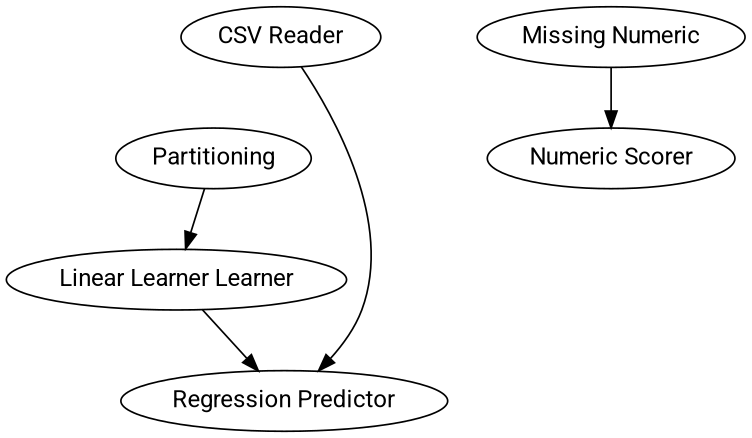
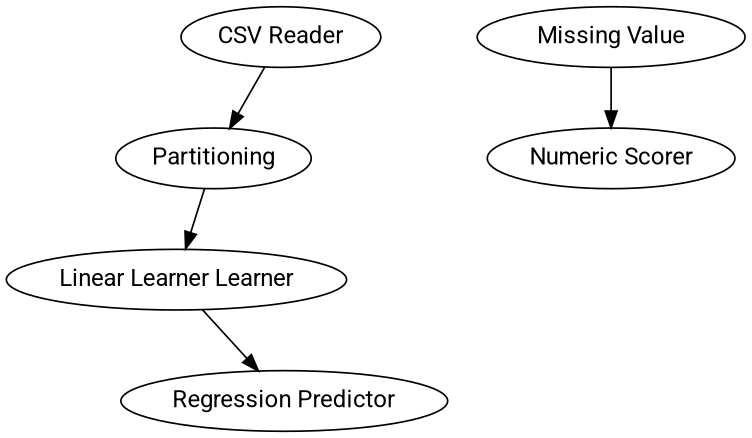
(611, 37) -> (611, 37)
(366, 211) -> (251, 90)
